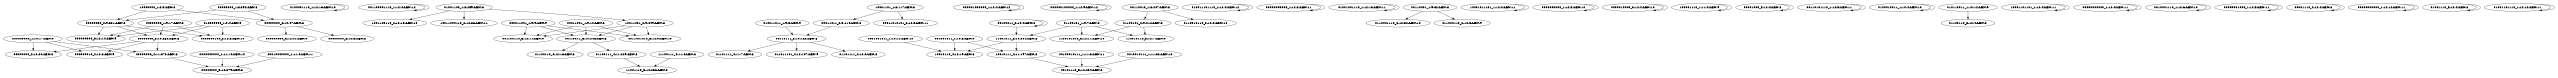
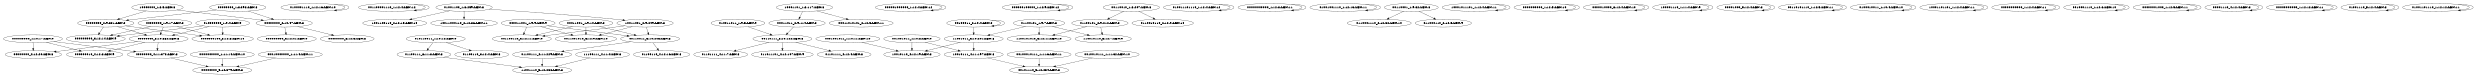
none -> (424, 55)
